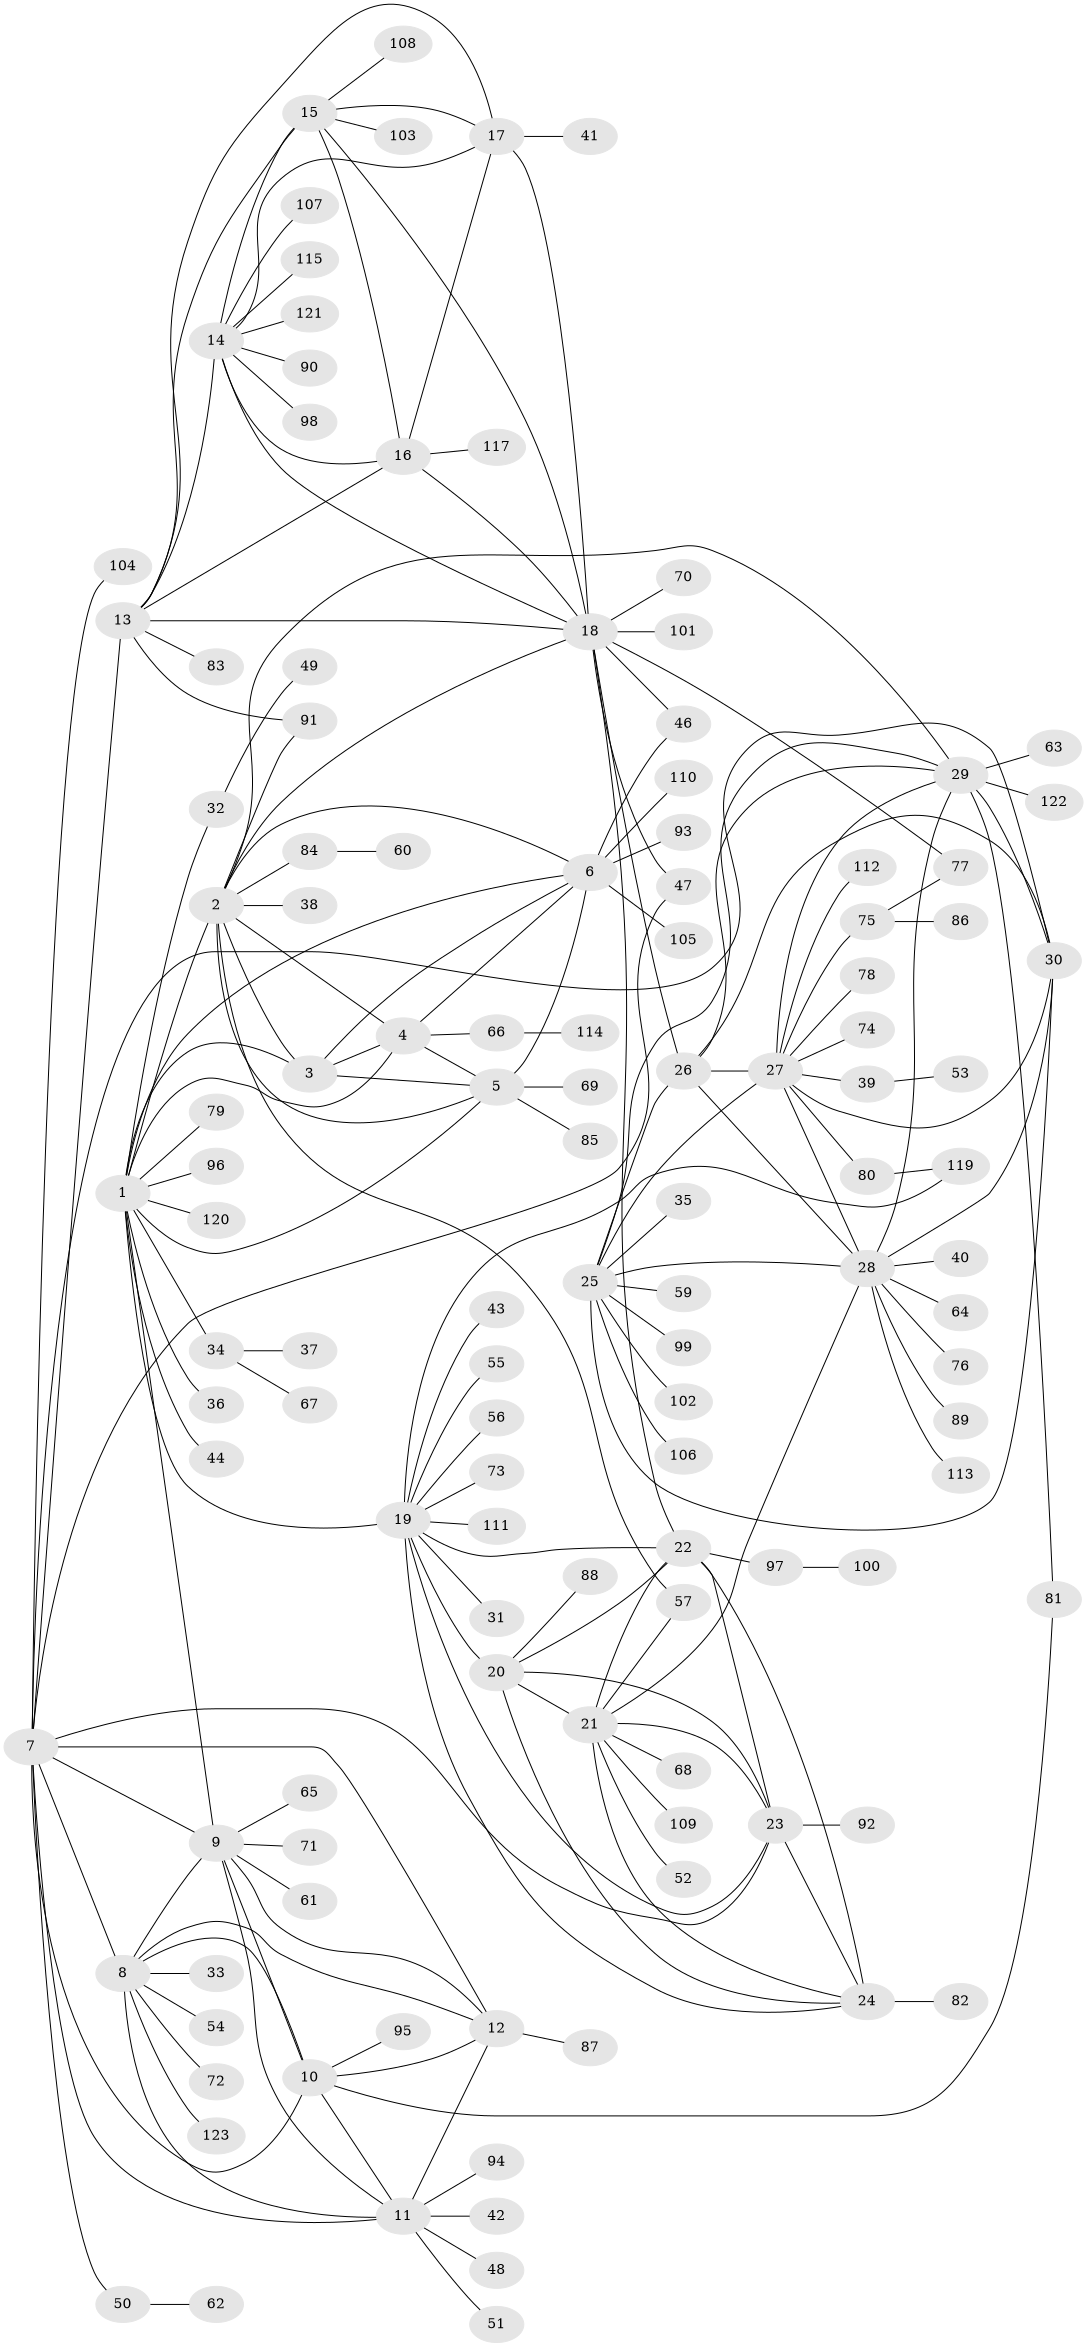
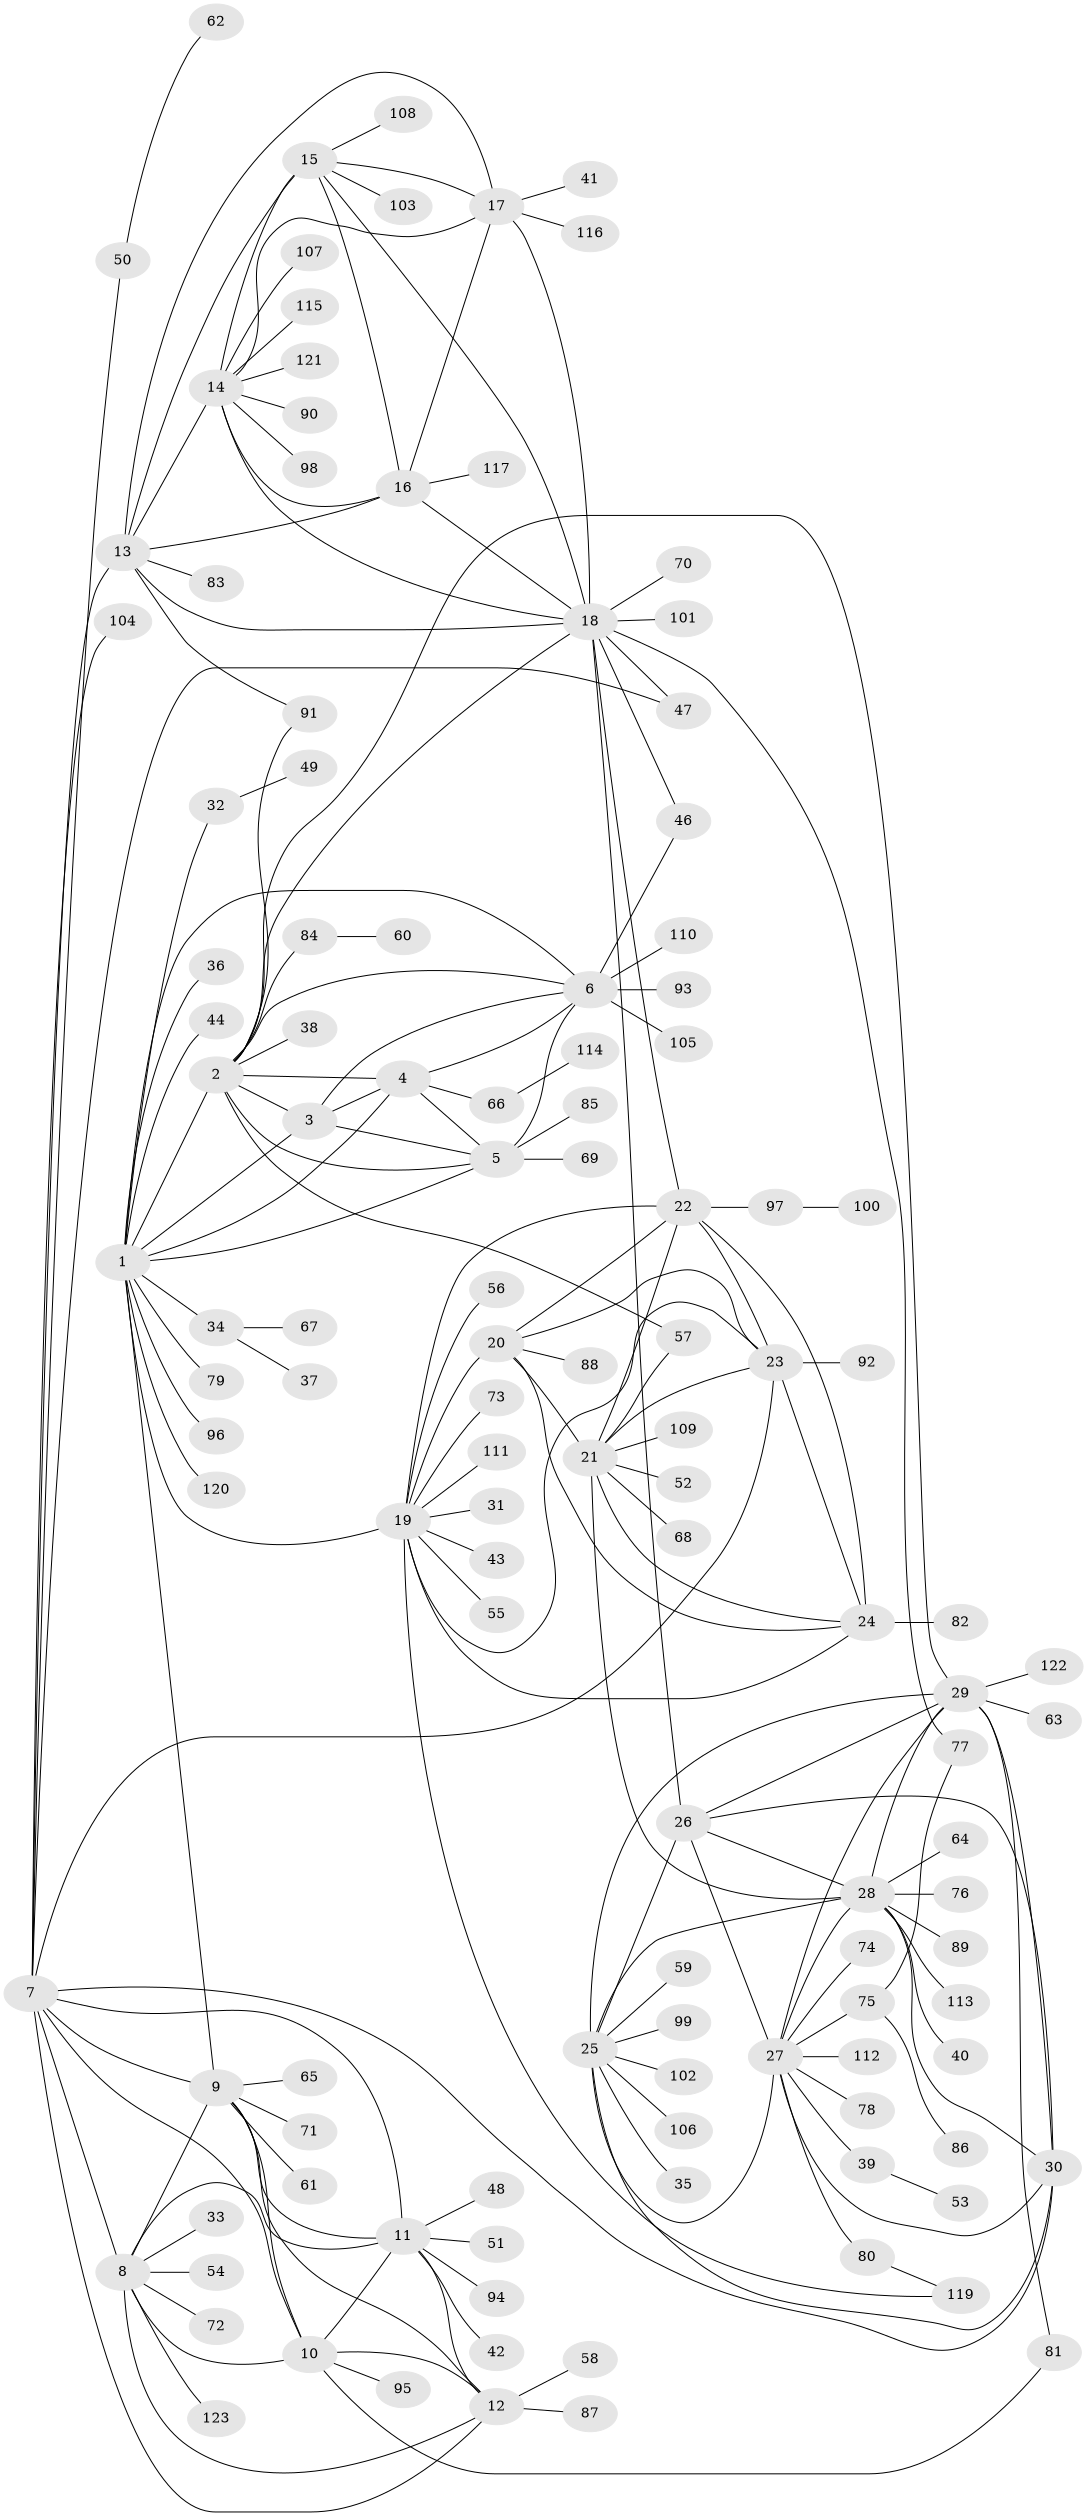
none -> (590, 234)
none -> (590, 2360)
